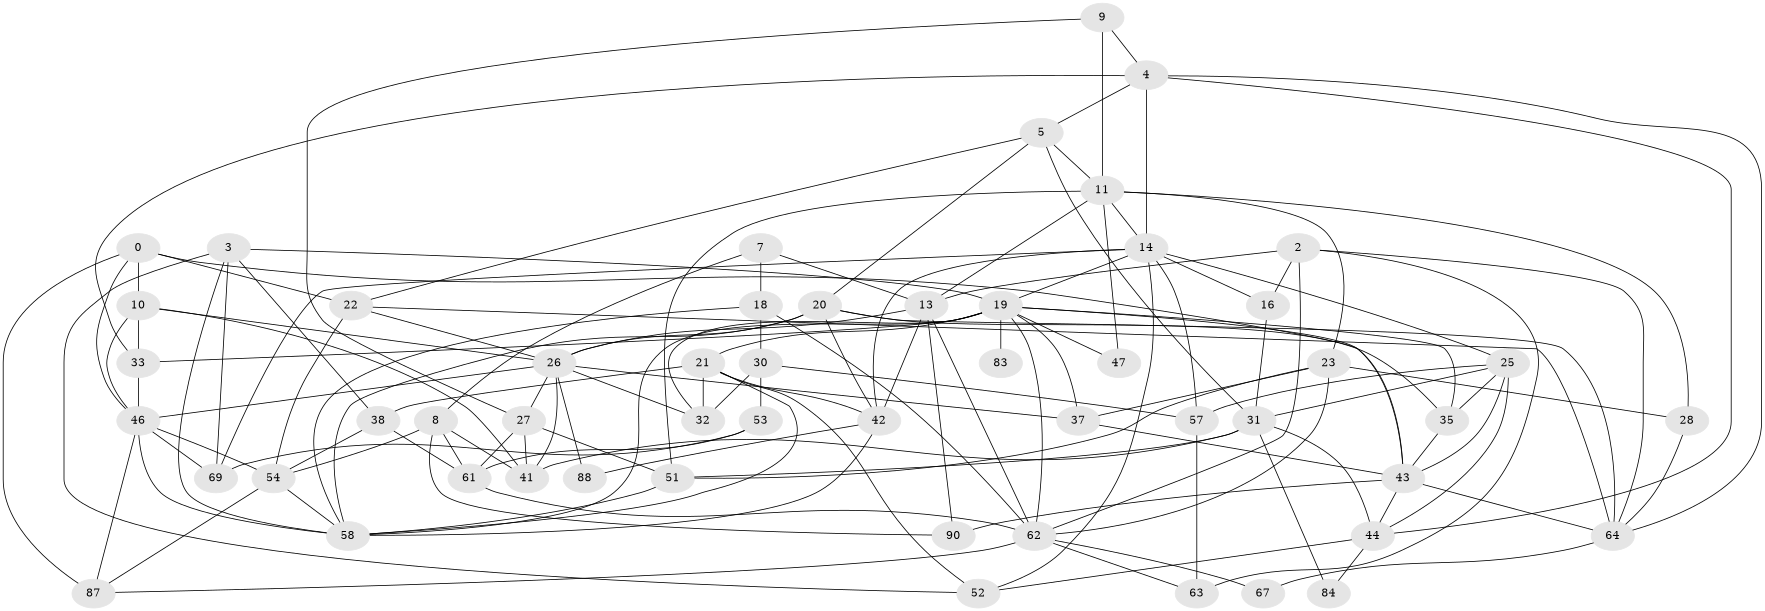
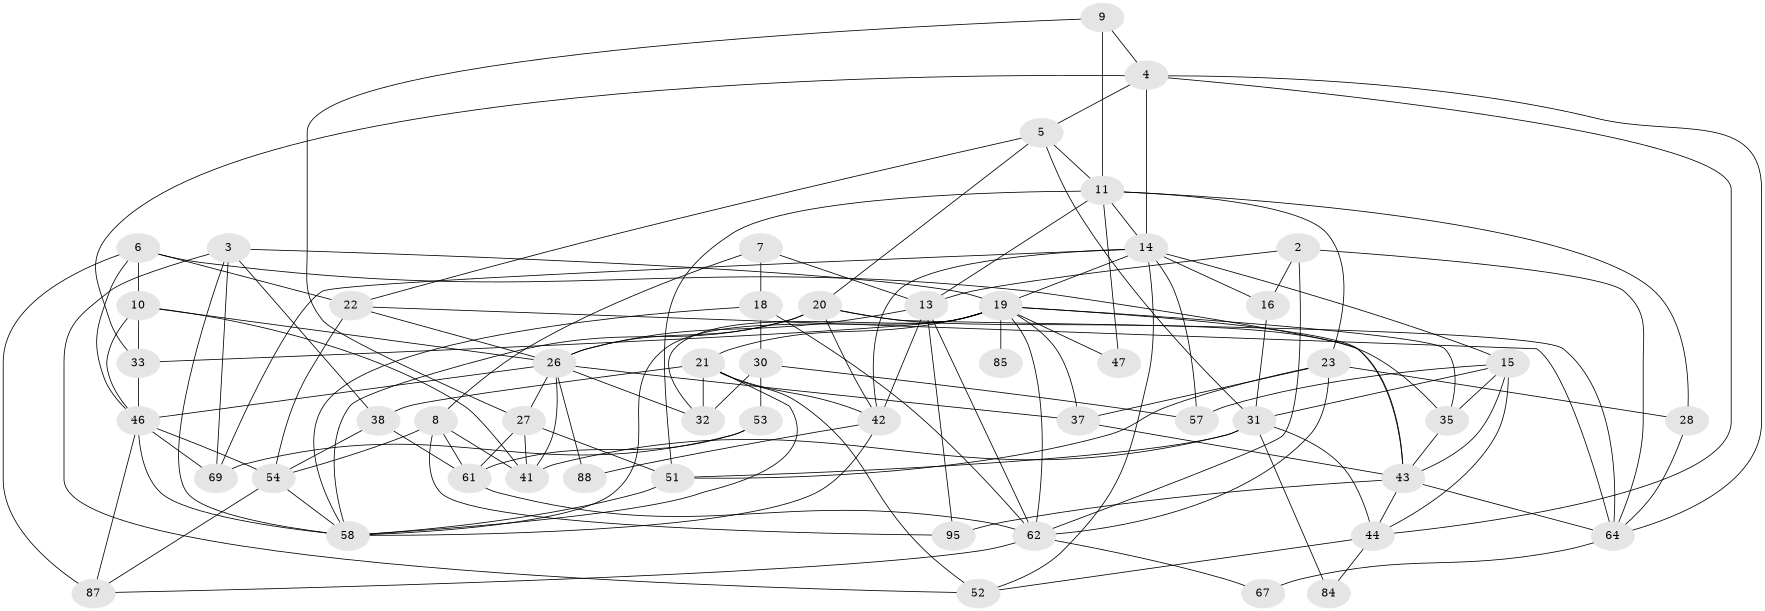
(138, 248) -> (138, 248)
(1001, 363) -> (1001, 363)
(1508, 363) -> (1508, 363)
(954, 536) -> (954, 536)
(1197, 594) -> none
